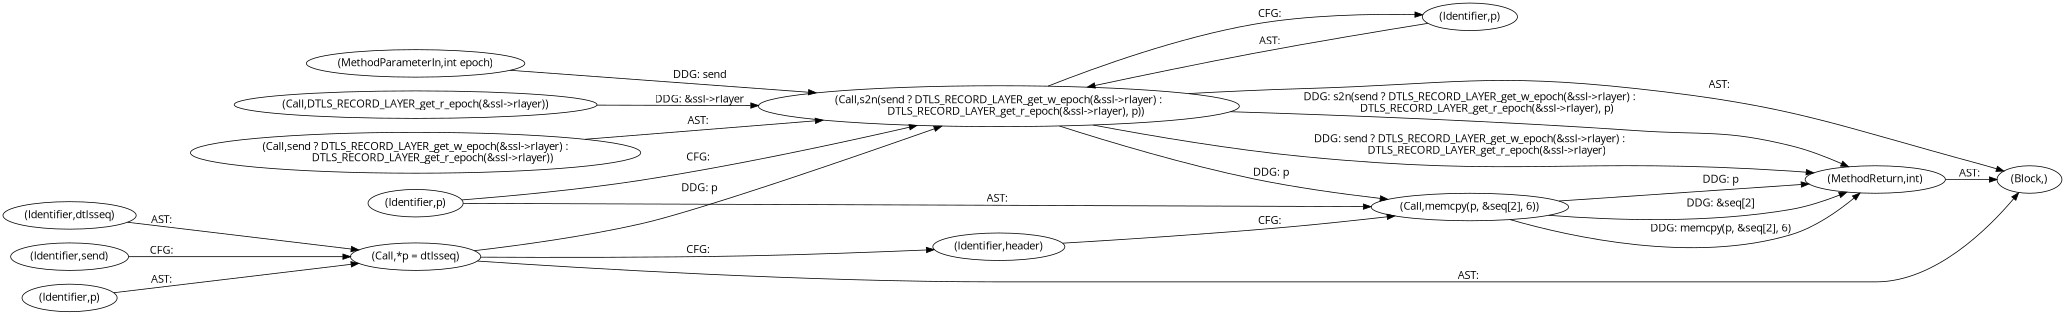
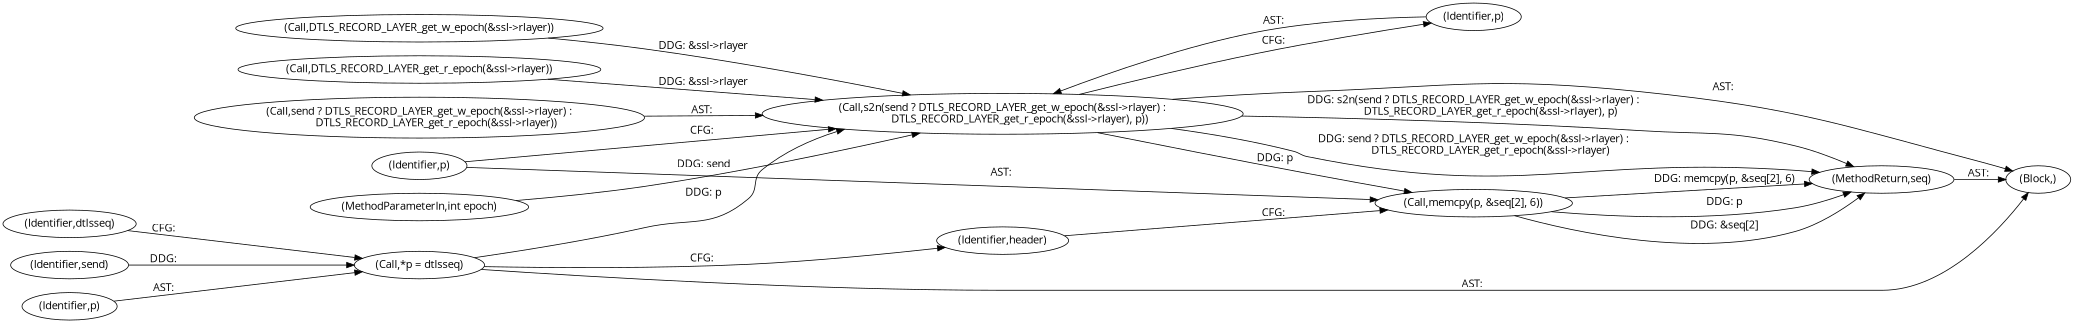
none -> (419, 28)
(1875, 180) -> (1882, 180)
(163, 220) -> (165, 229)
(163, 251) -> (165, 259)
